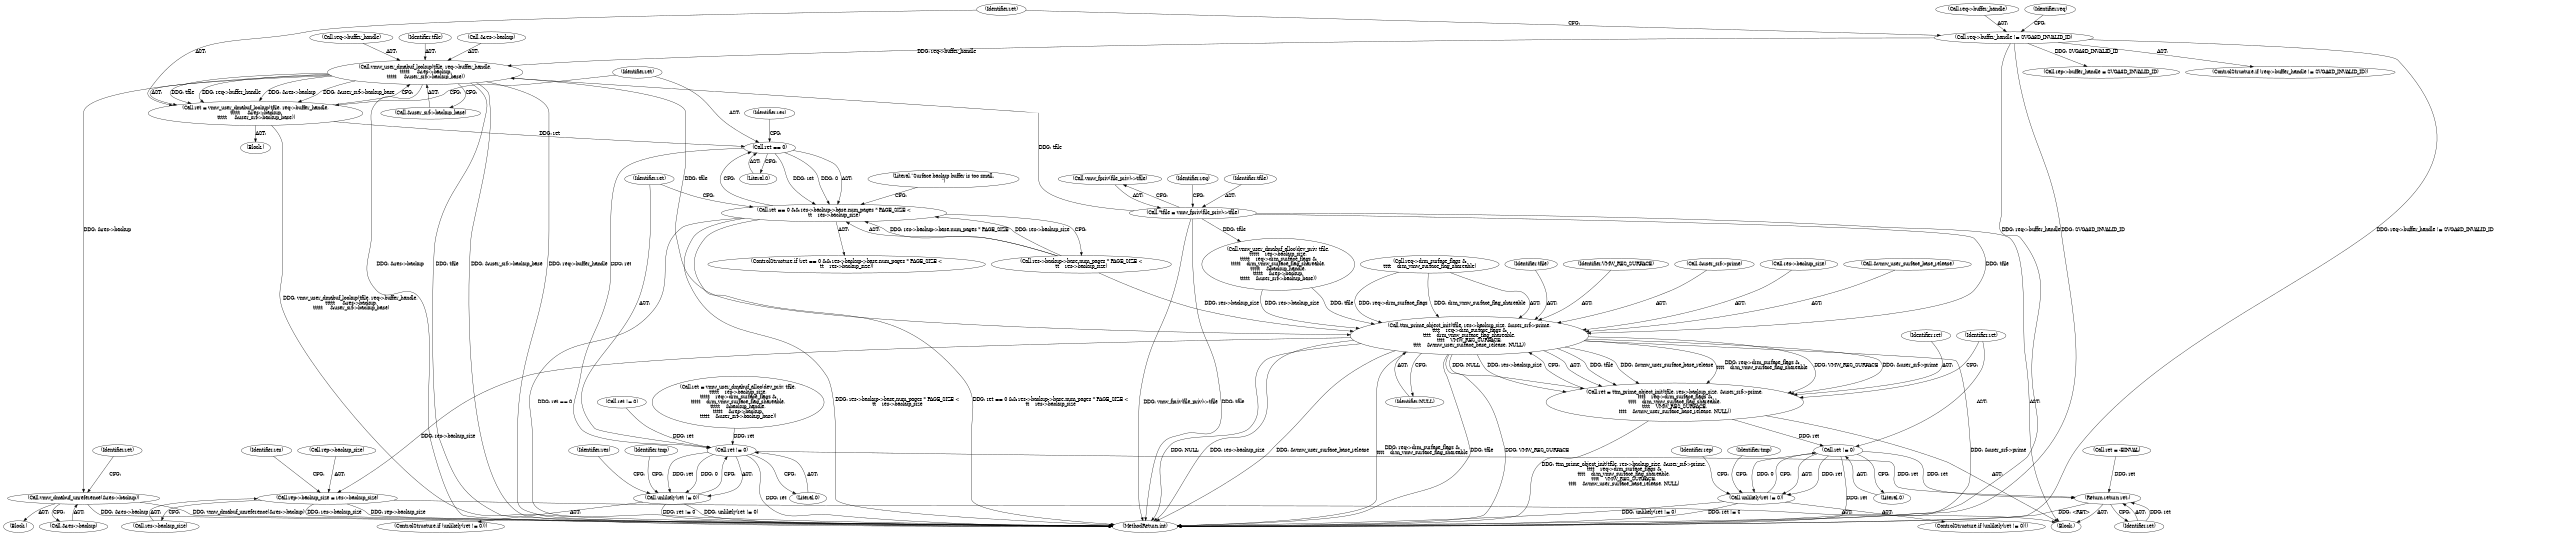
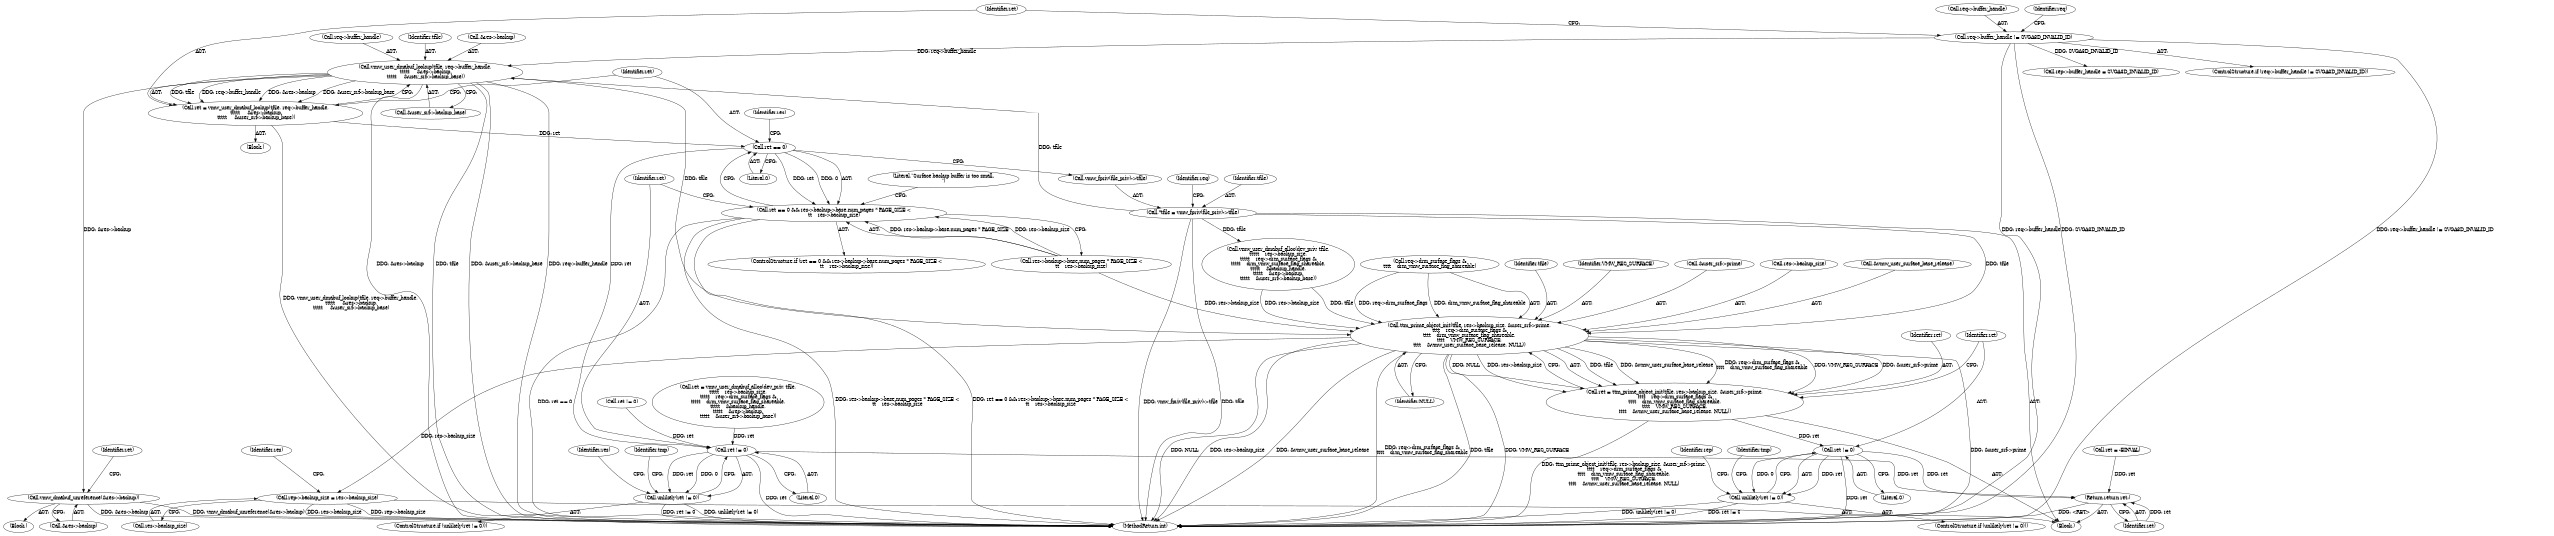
(1153, 197) -> (931, 162)
(337, 451) -> none
